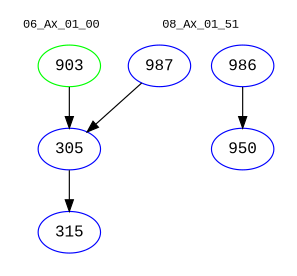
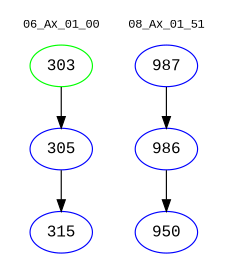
(69, 66) -> (61, 66)
(127, 96) -> (166, 102)
